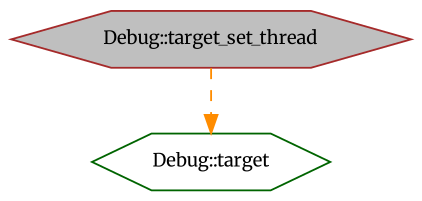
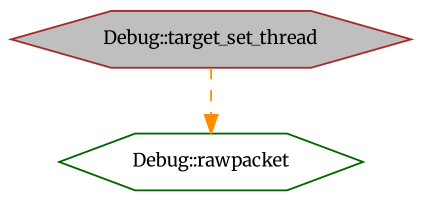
(211, 162) -> (211, 162)
